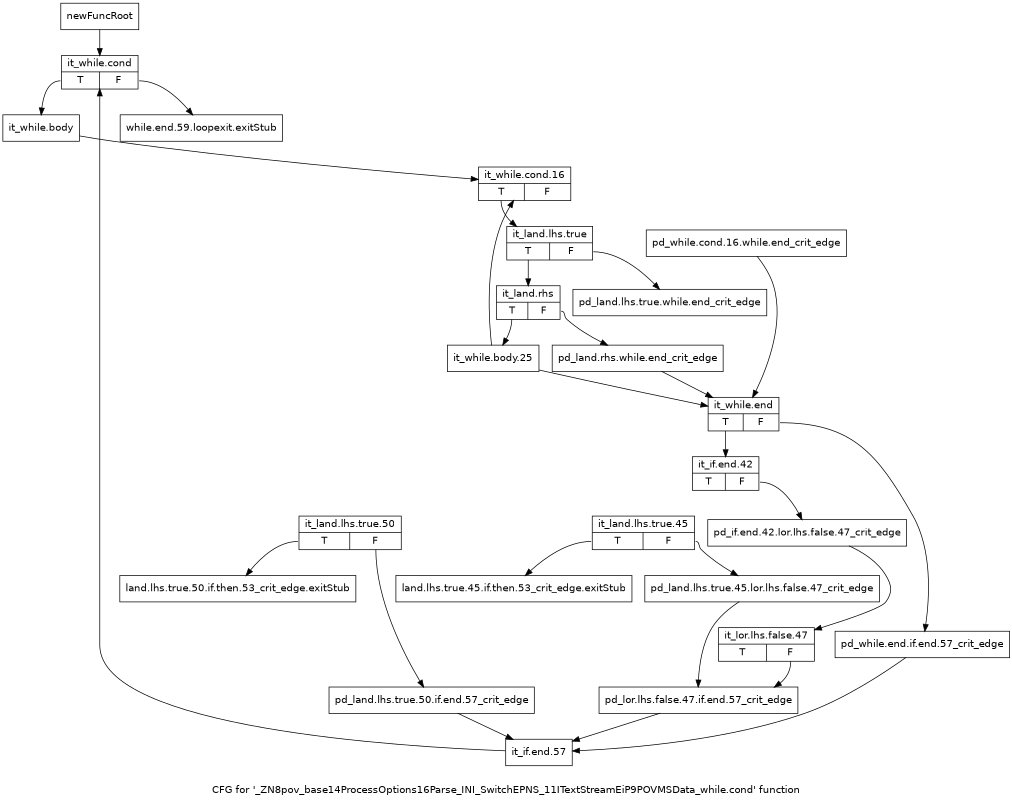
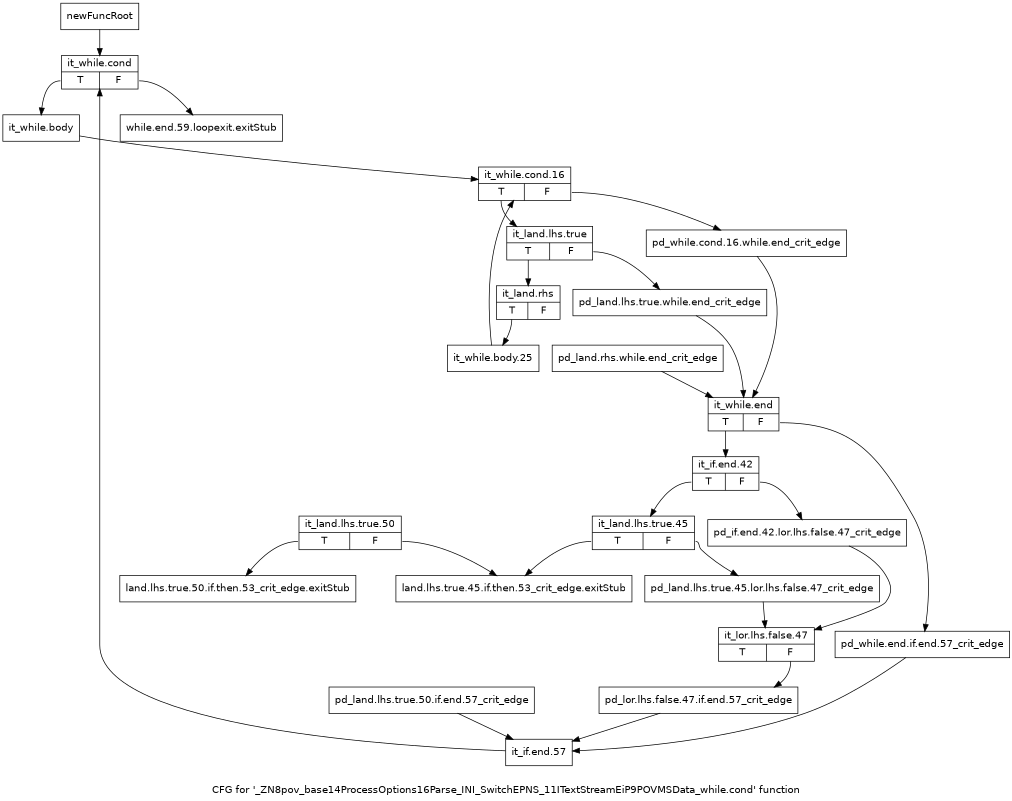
none -> (645, 203)
(579, 329) -> none
(620, 388) -> (730, 346)
none -> (669, 491)
(390, 618) -> (448, 551)
(708, 635) -> (764, 611)
